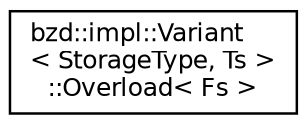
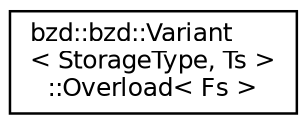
(153, 62) -> (153, 62)
